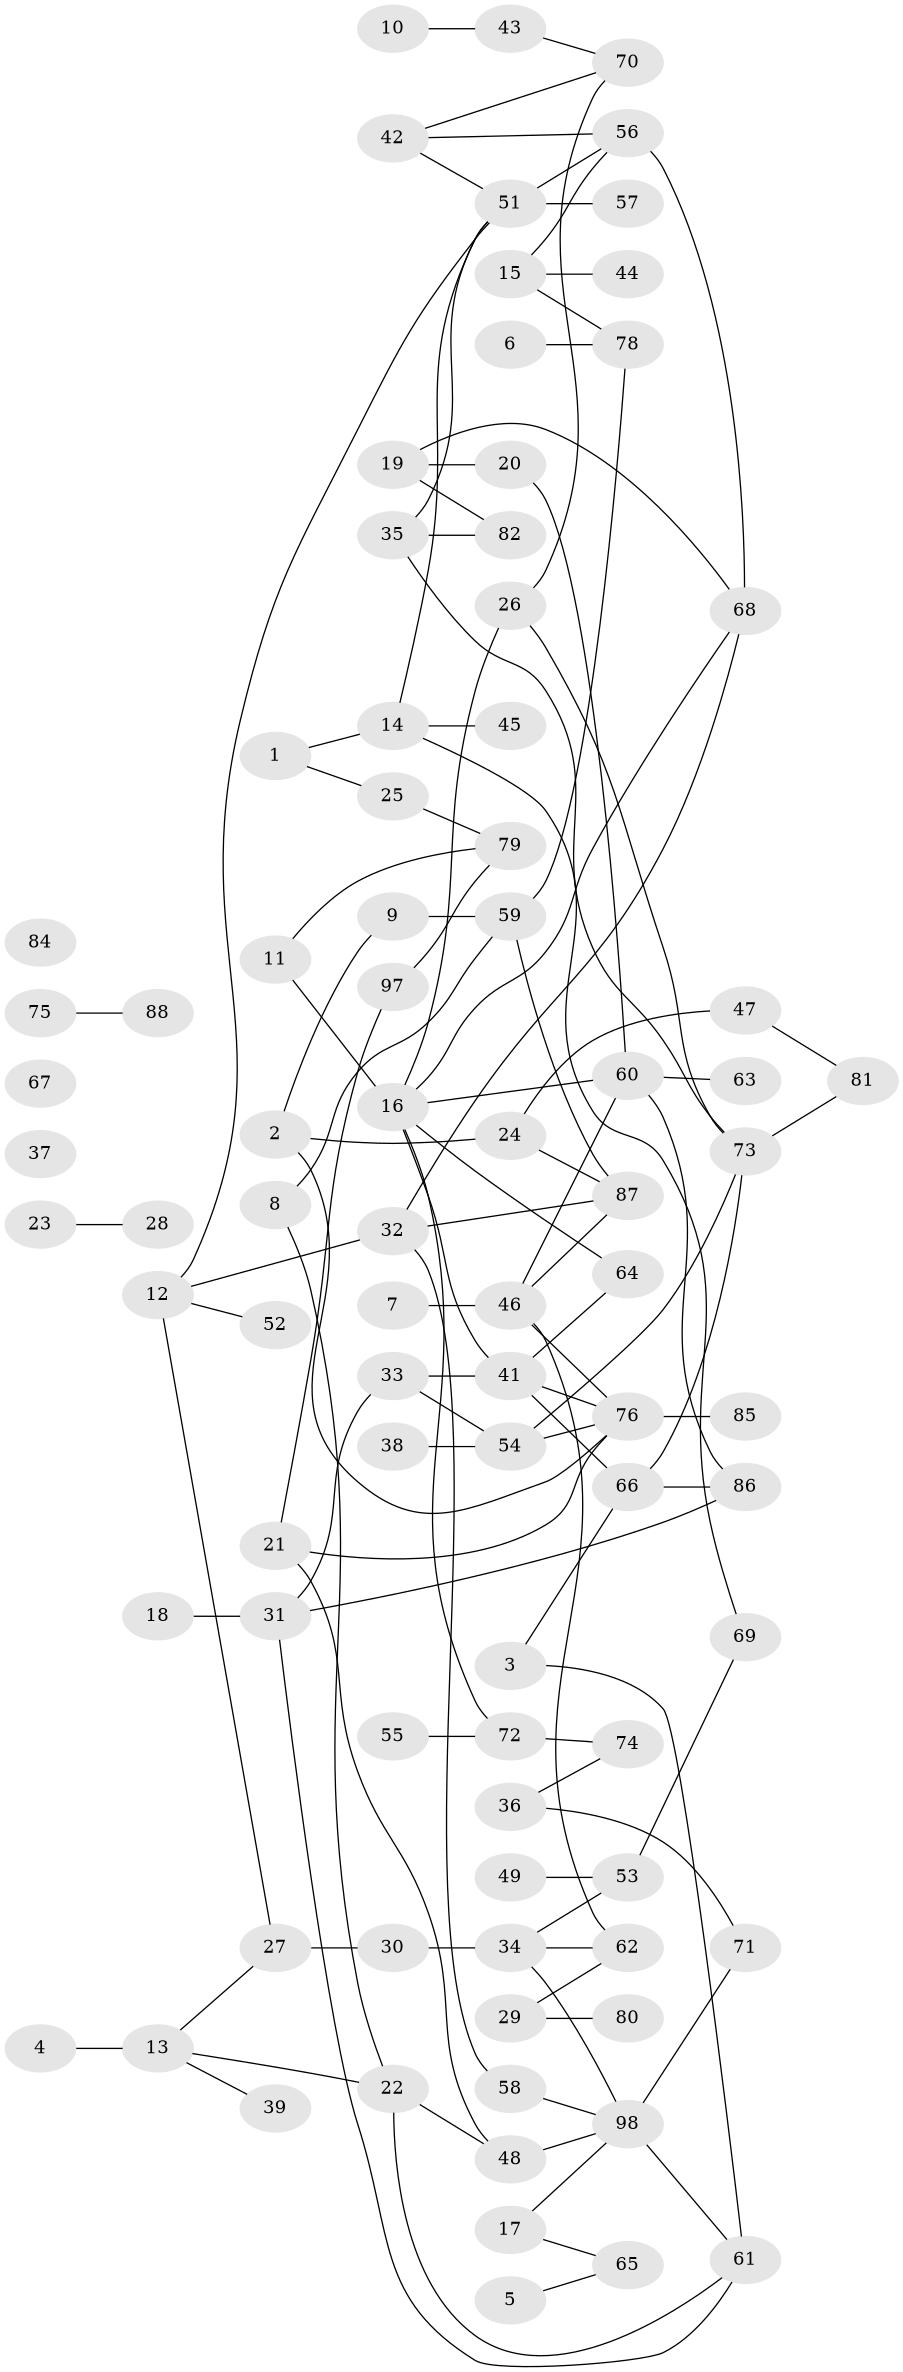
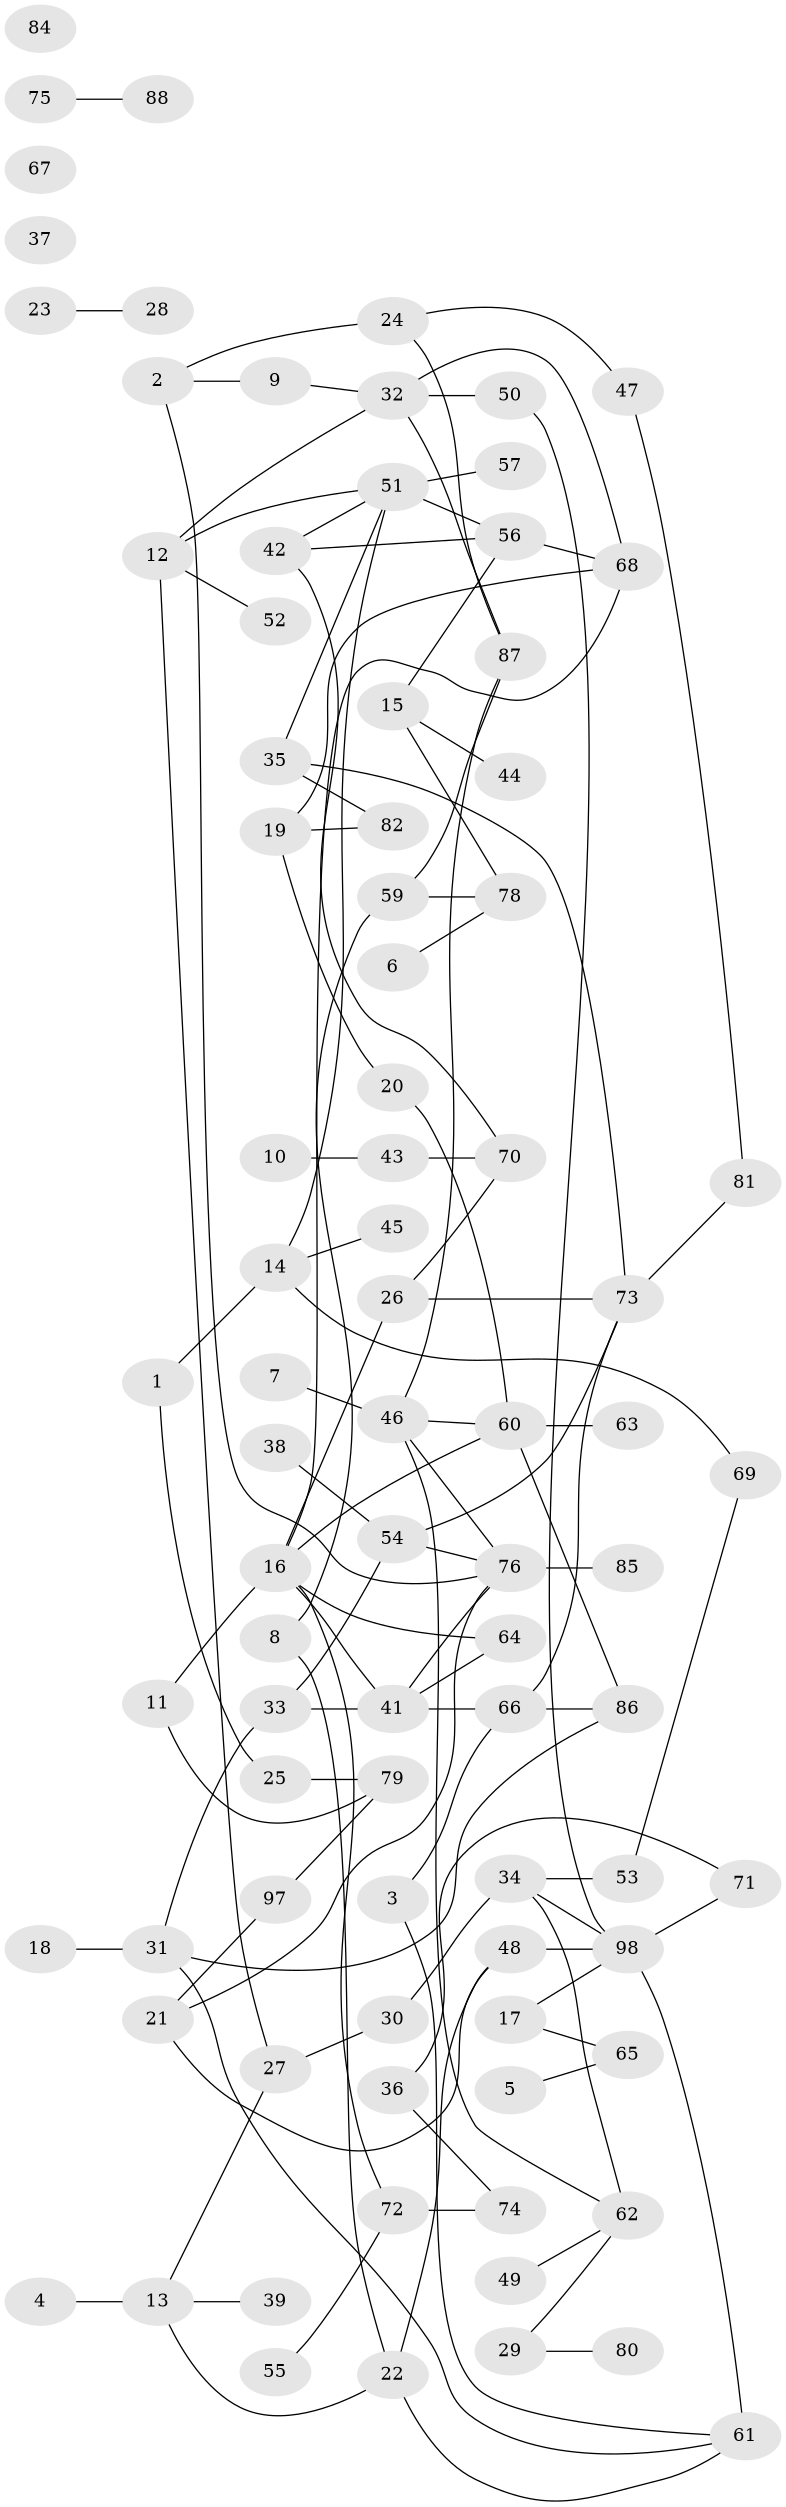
(461, 916) -> (334, 388)
(569, 1877) -> (569, 2248)
(510, 2089) -> (510, 396)
